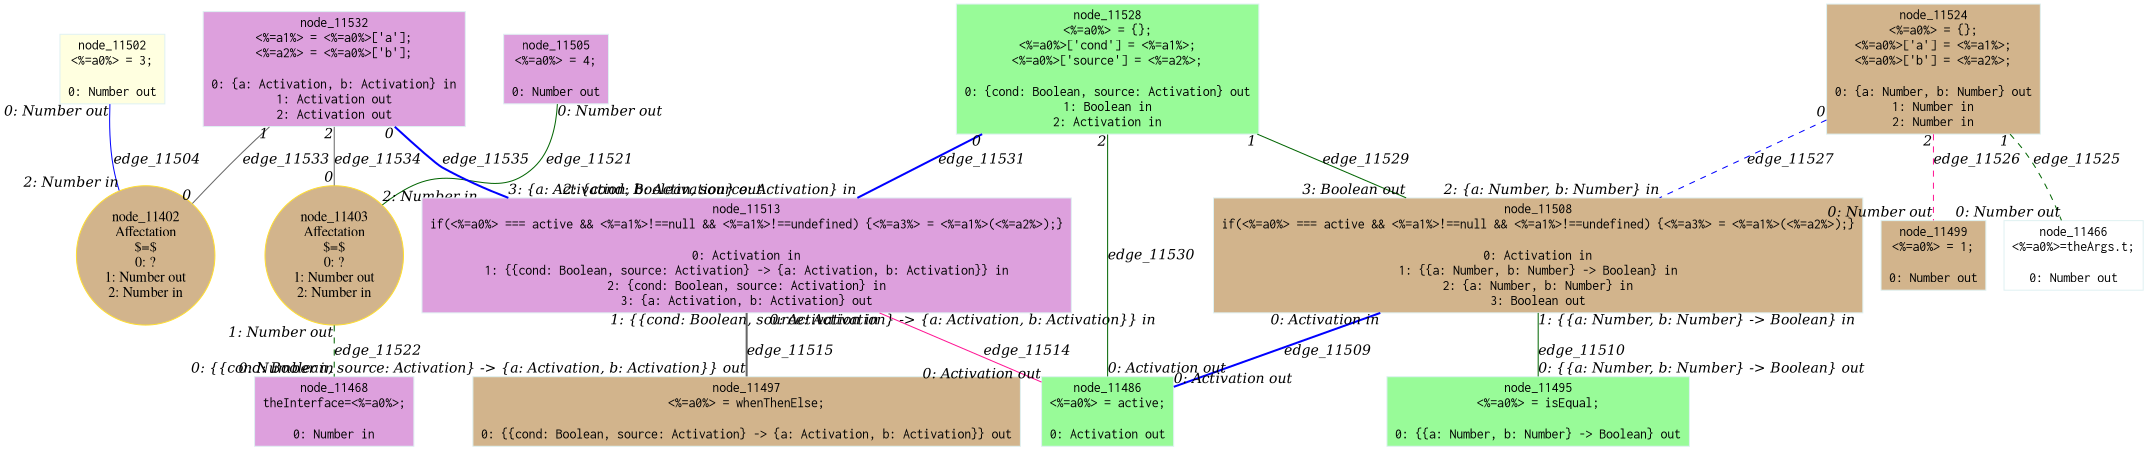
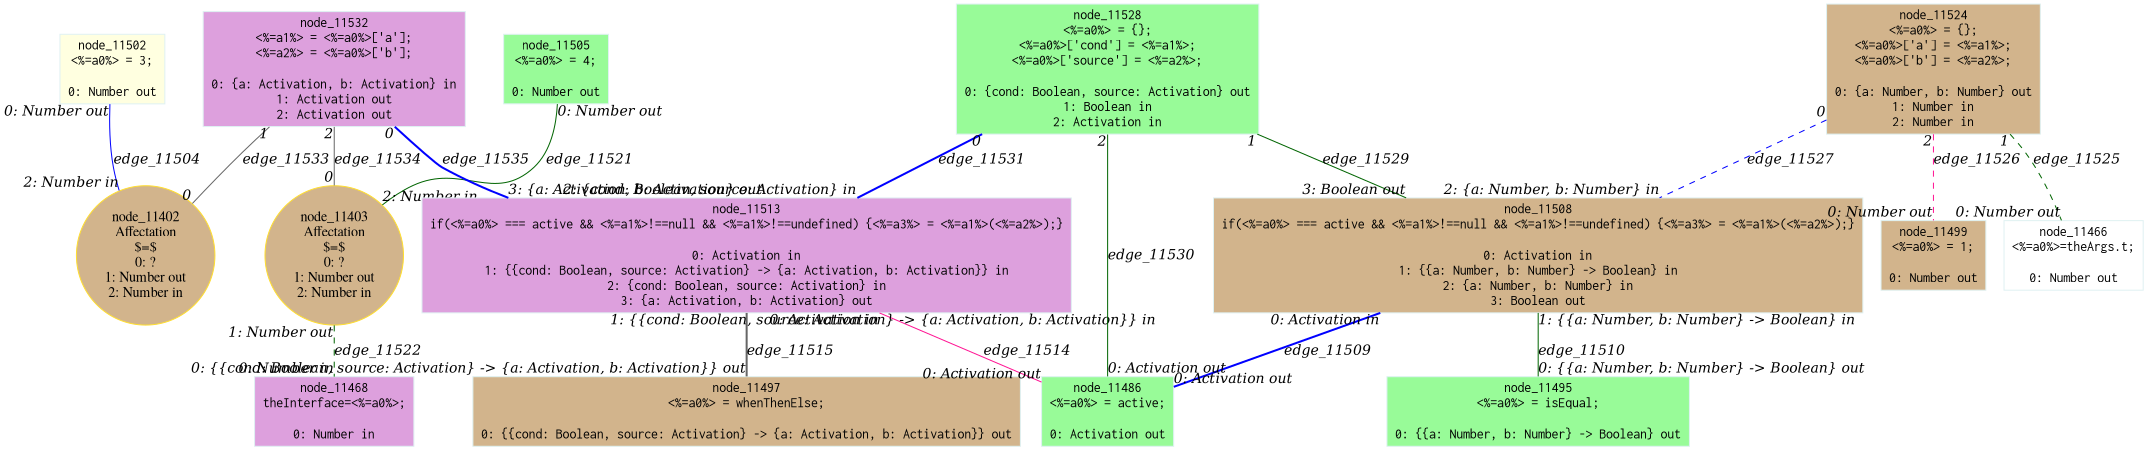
(556, 69) -> (556, 69)
